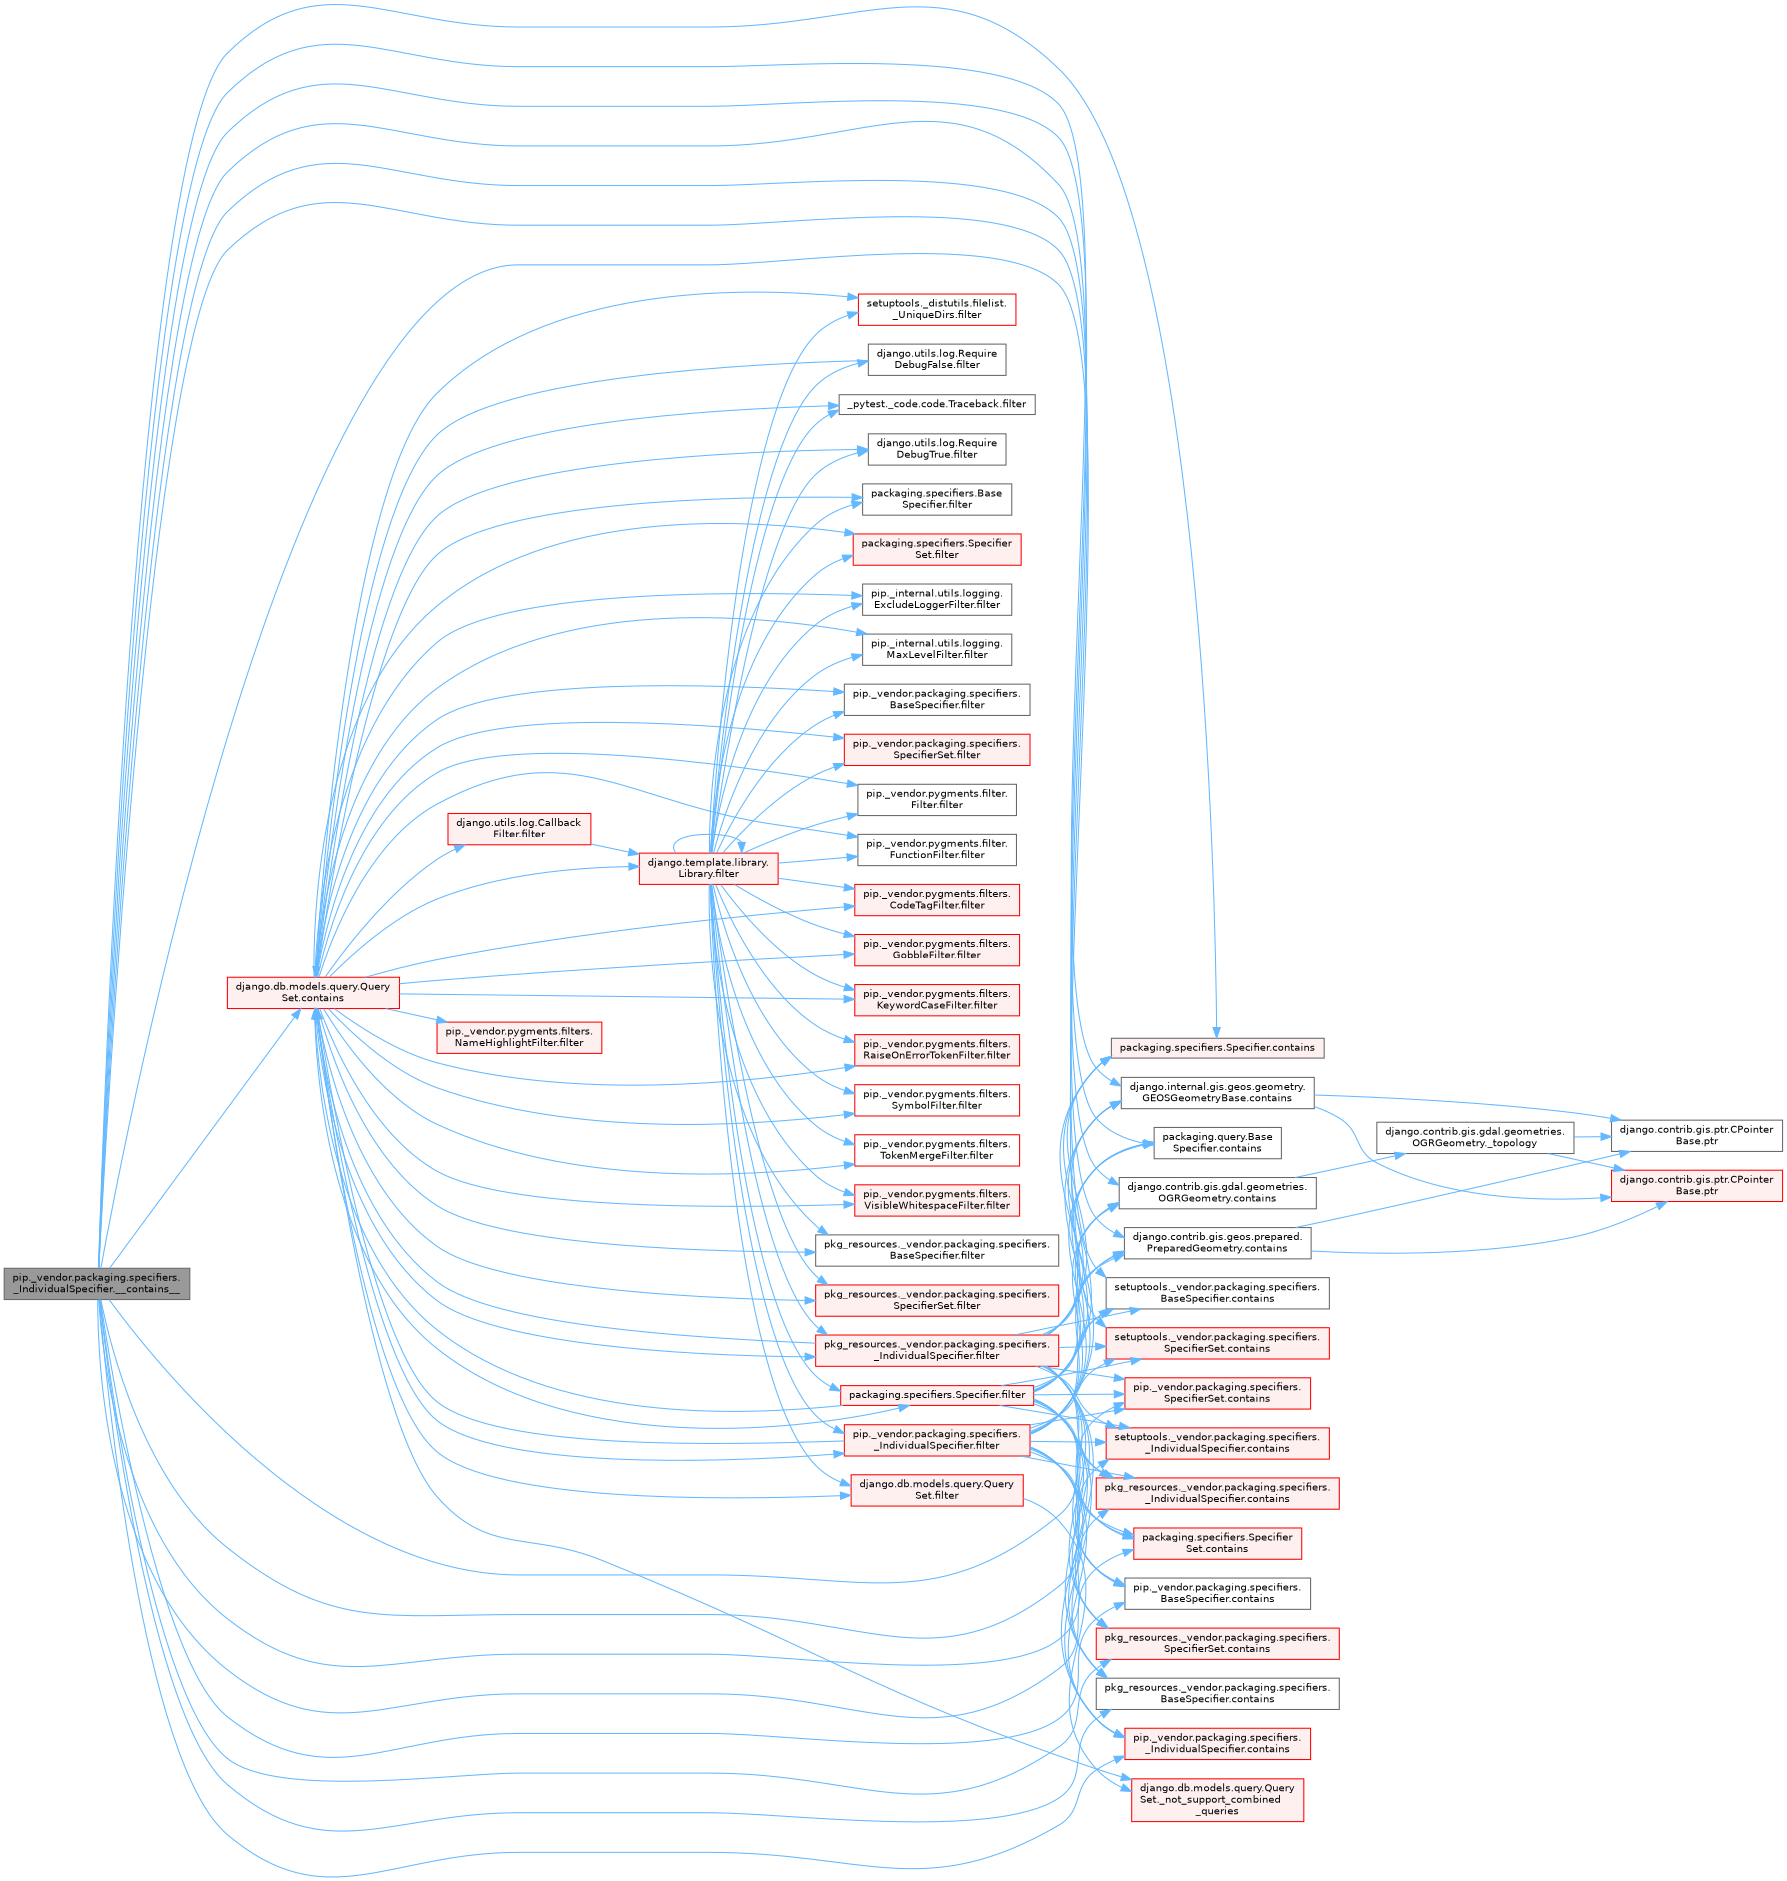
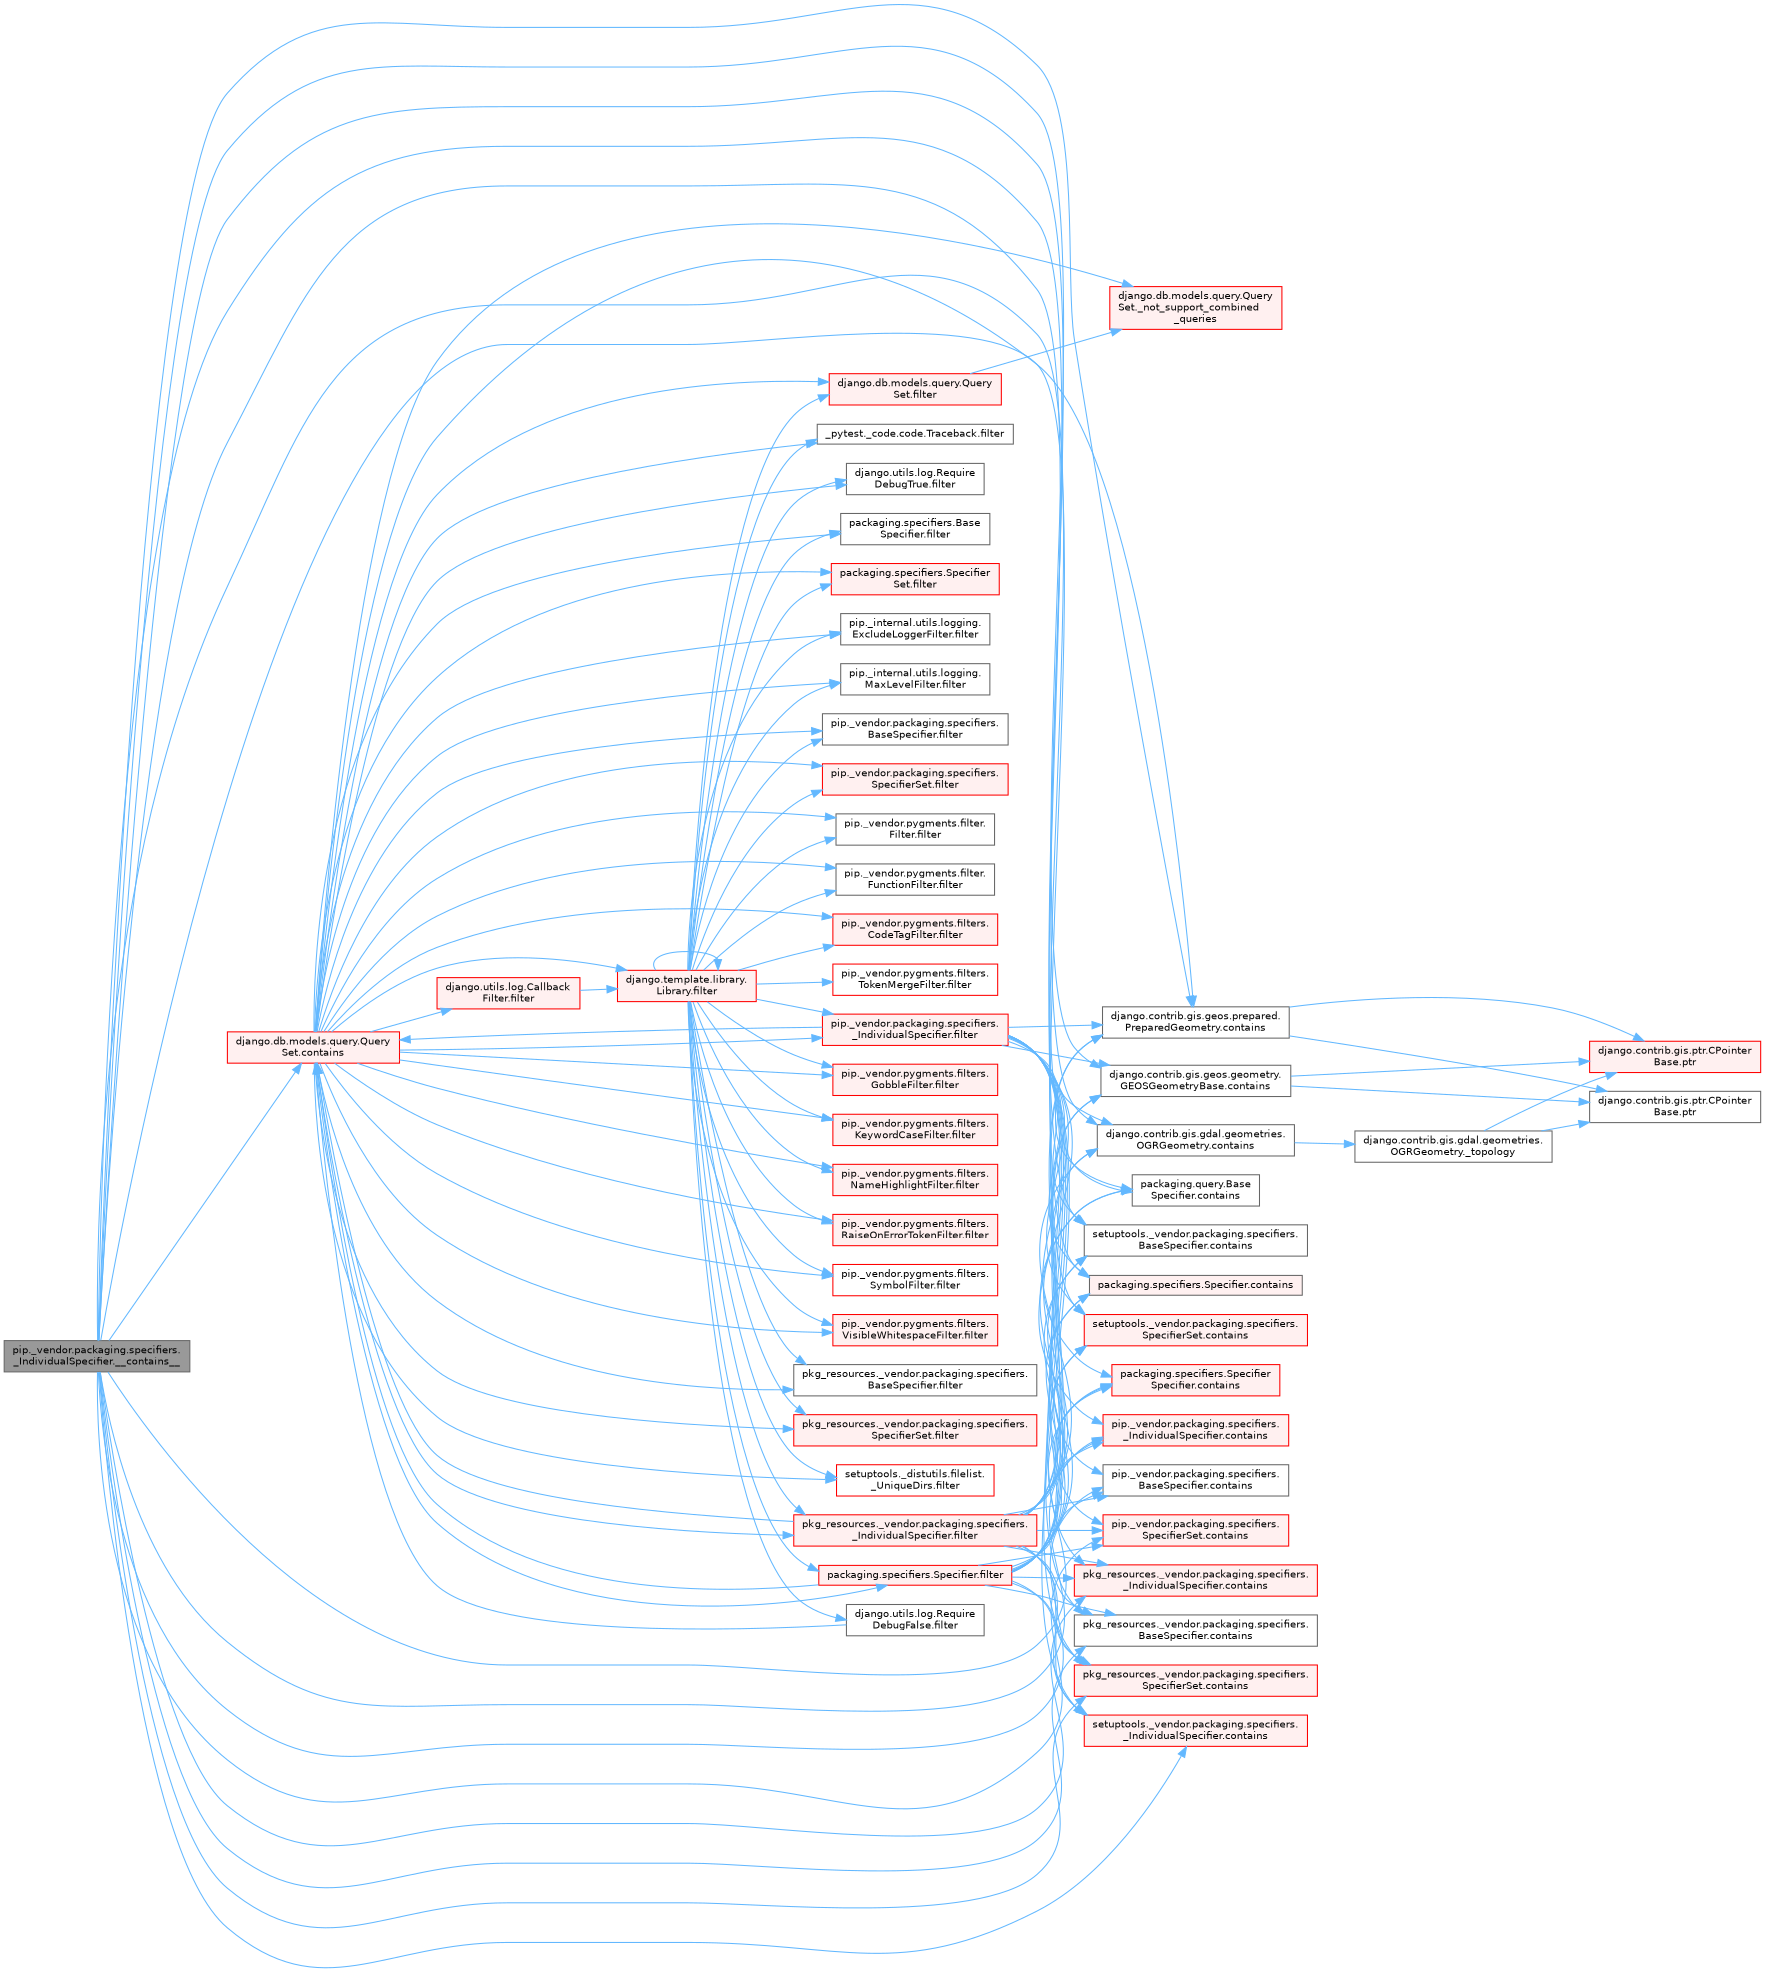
(1218, 1093) -> (1196, 1081)
none -> (741, 1100)
(556, 1161) -> (745, 262)
(1218, 1544) -> (1196, 1380)
